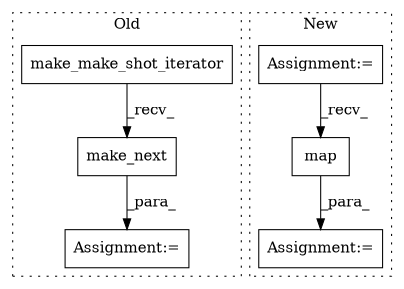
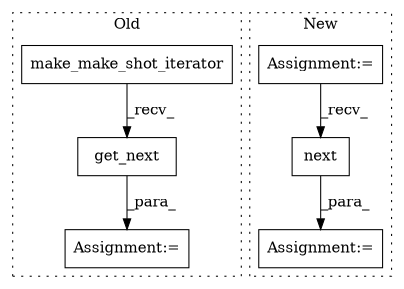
(127, 157) -> (127, 157)
(321, 157) -> (321, 157)
